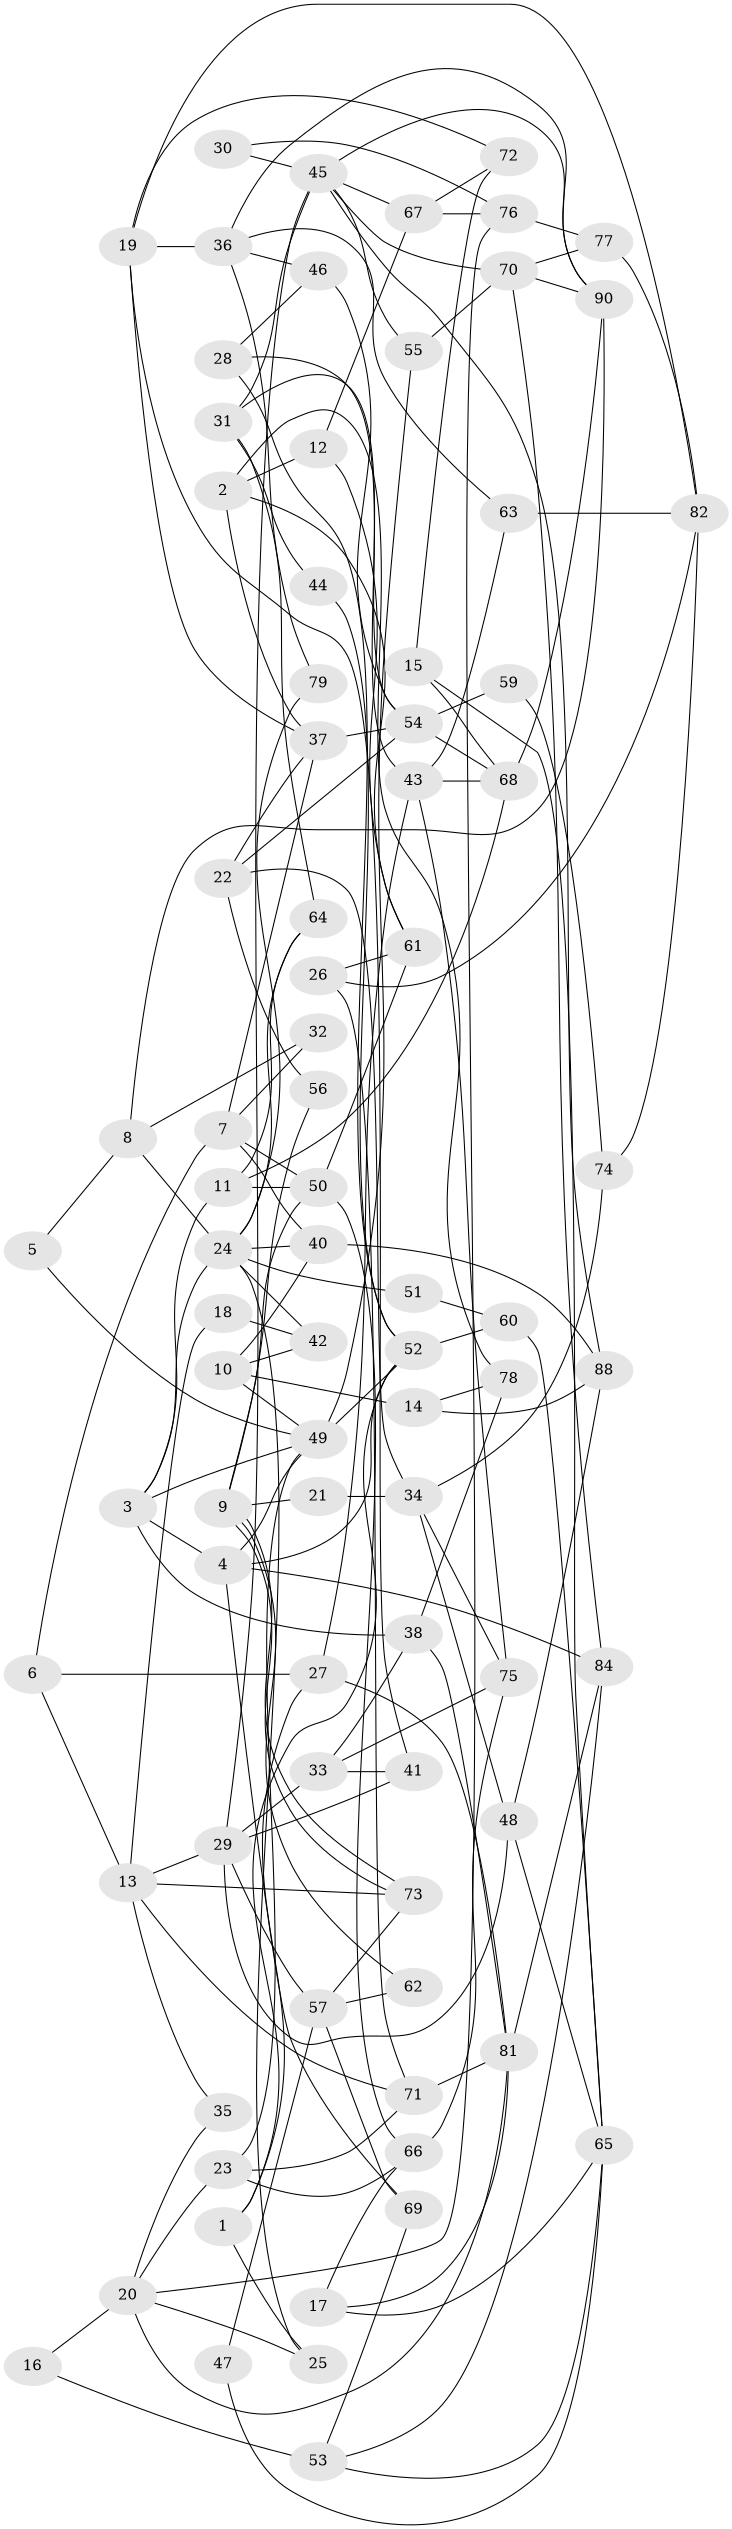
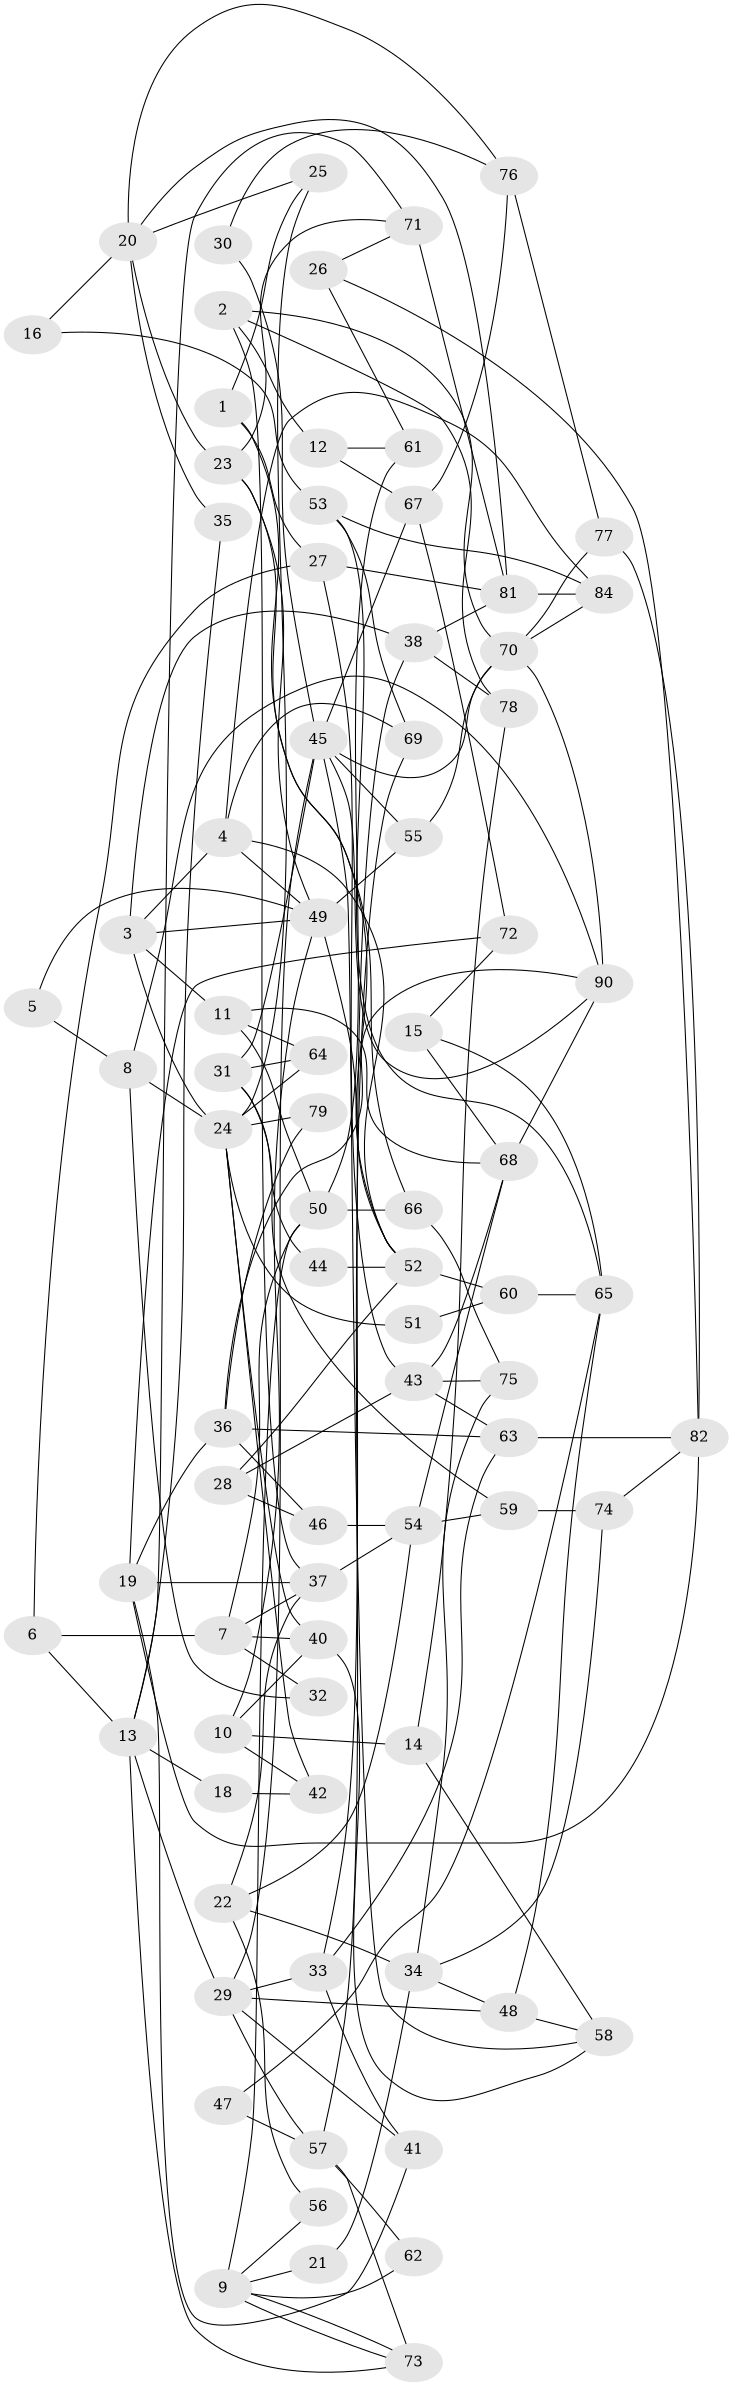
(374, 489) -> (307, 1325)
(385, 684) -> (451, 398)
(604, 1371) -> (604, 2037)
(414, 1725) -> (457, 1718)
(319, 2307) -> none
